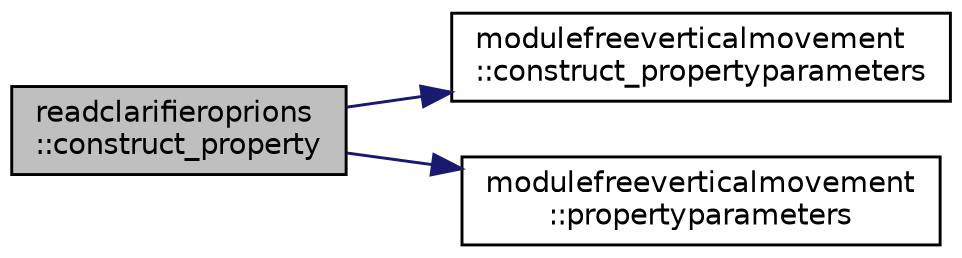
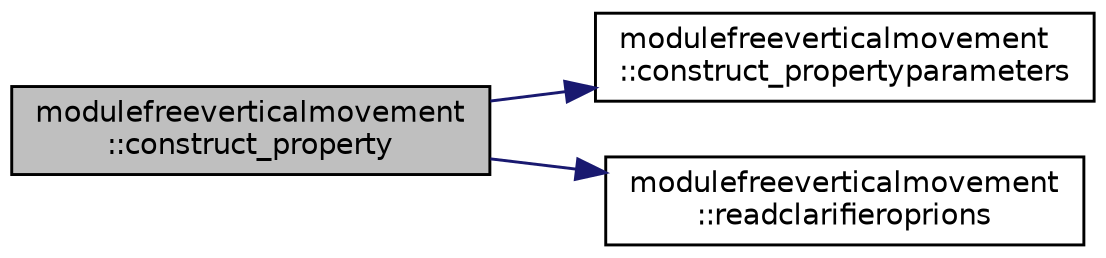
(179, 131) -> (251, 131)
(701, 201) -> (845, 201)
